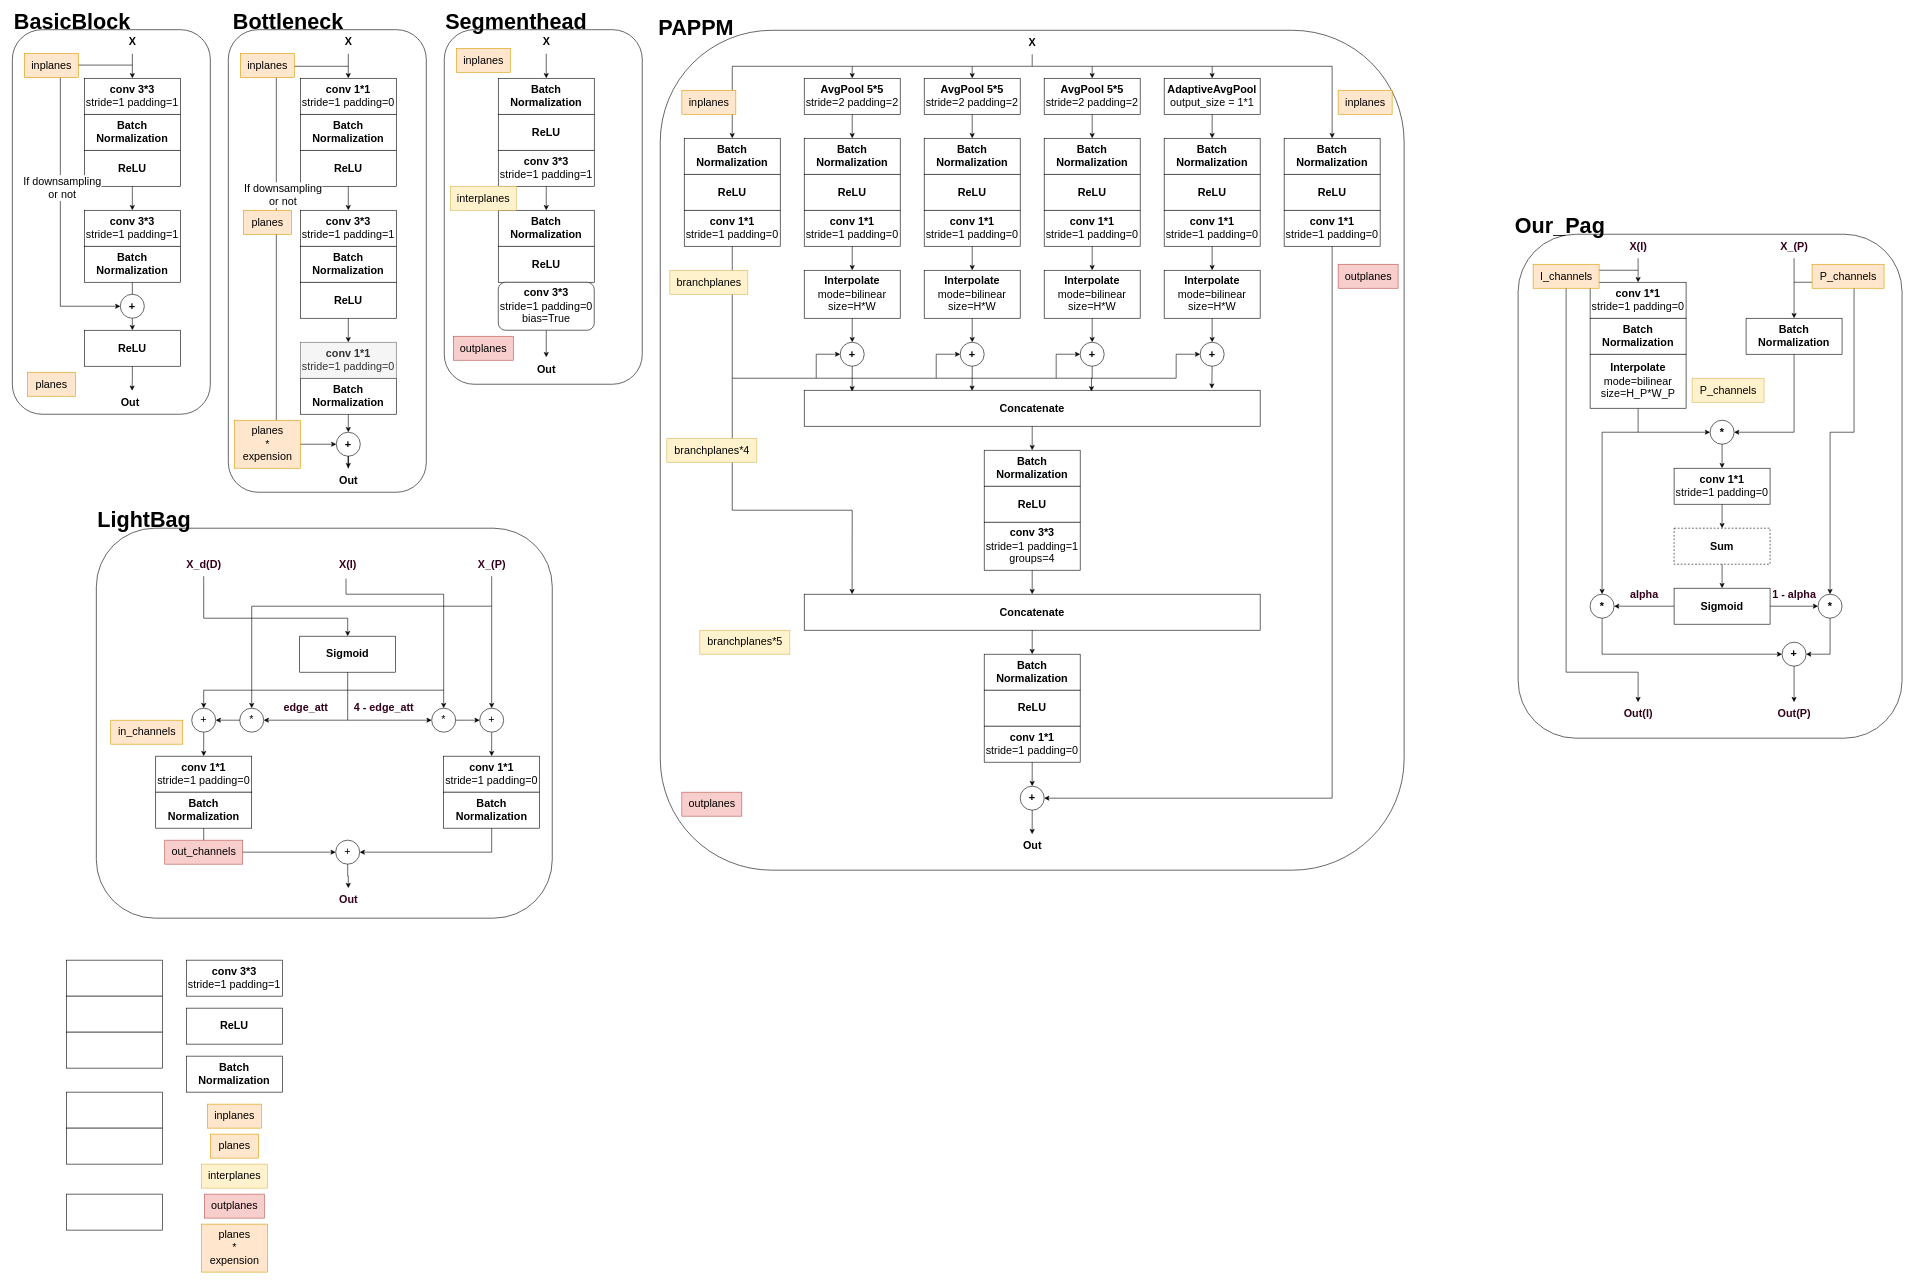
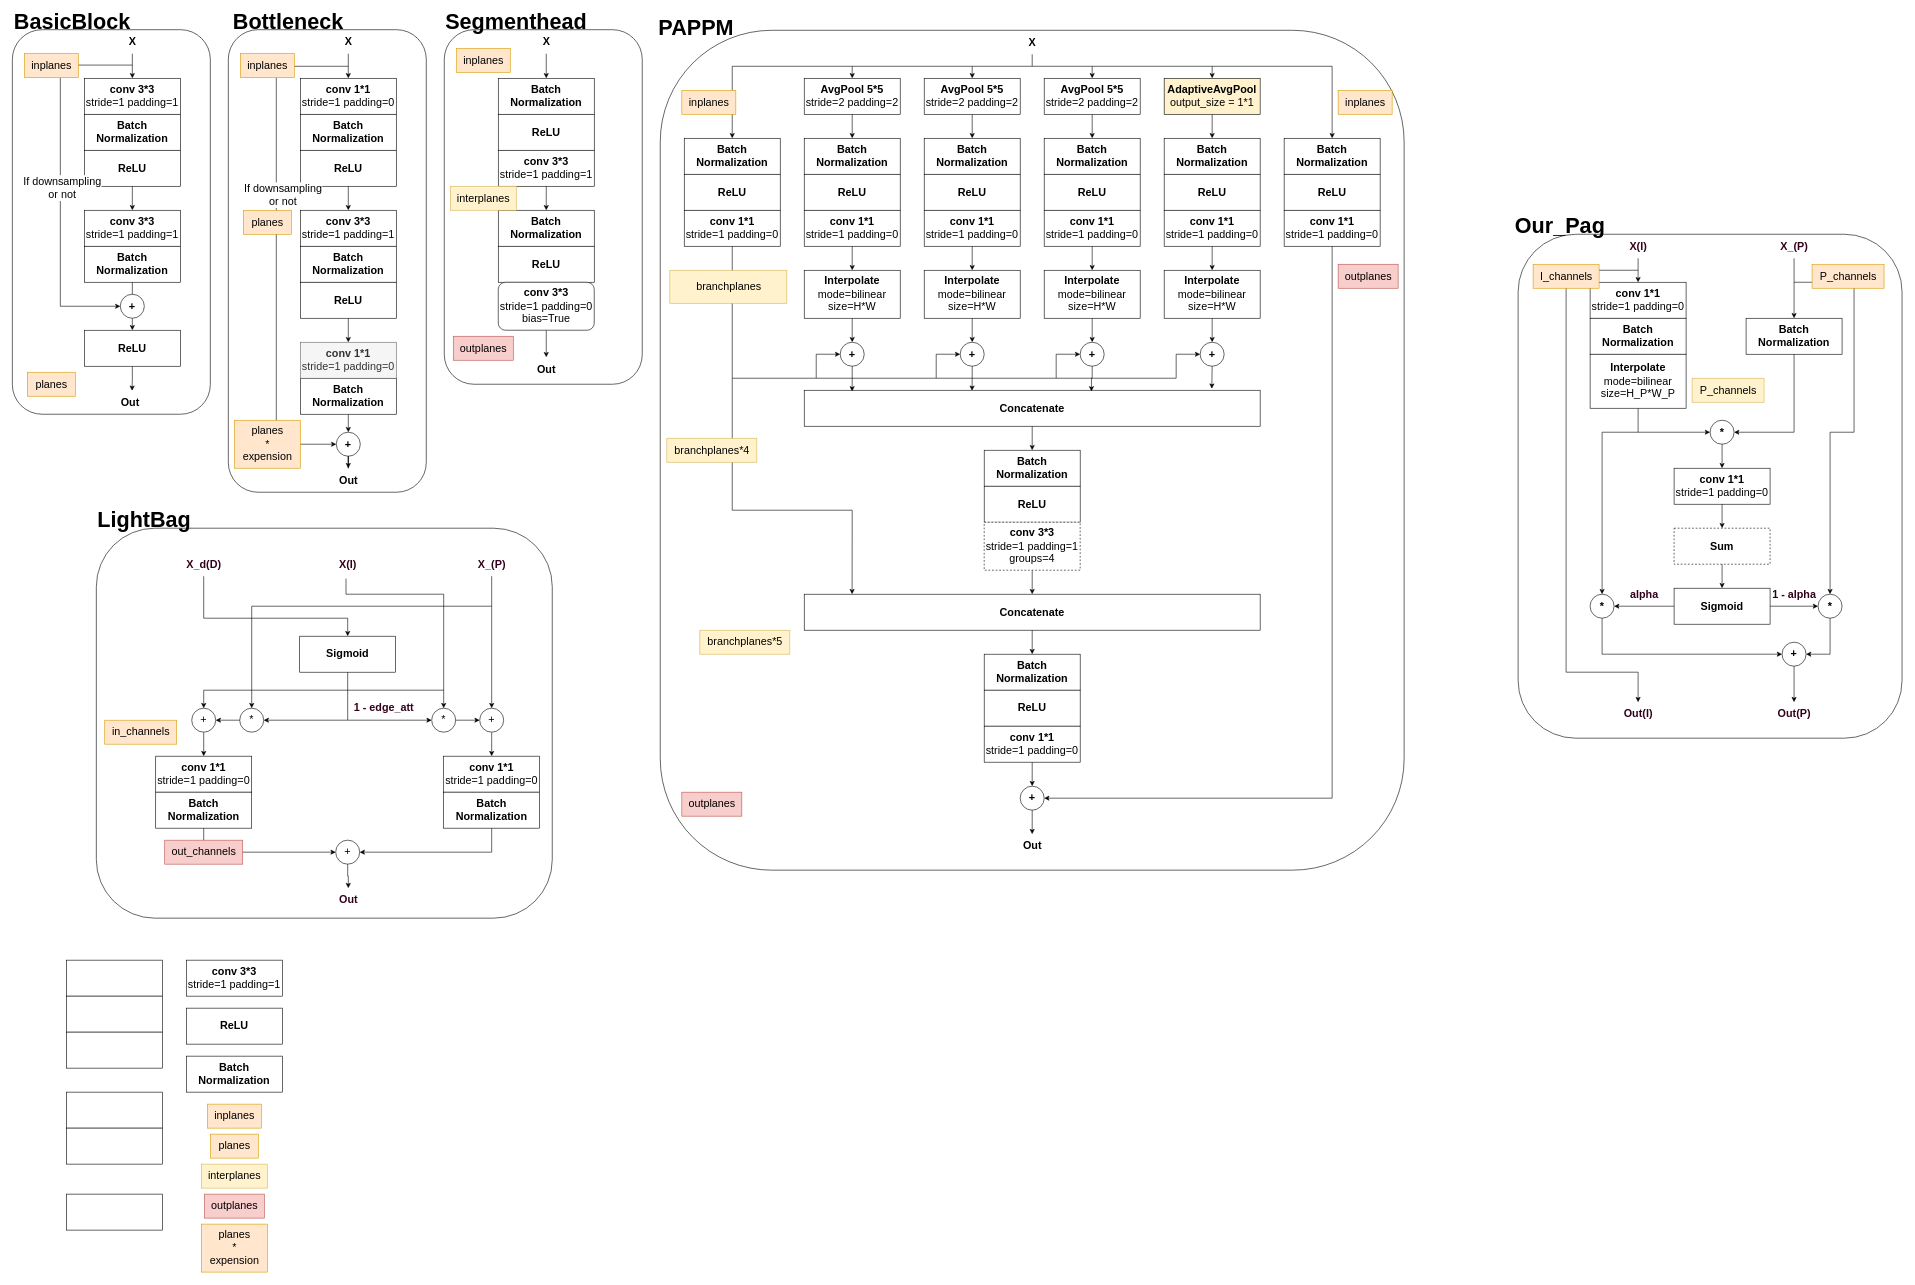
(1212, 96) -> (1212, 96)
(709, 282) -> (728, 287)
(1032, 546) -> (1032, 546)
(306, 708) -> none
(384, 708) -> (384, 708)
(147, 732) -> (141, 732)
